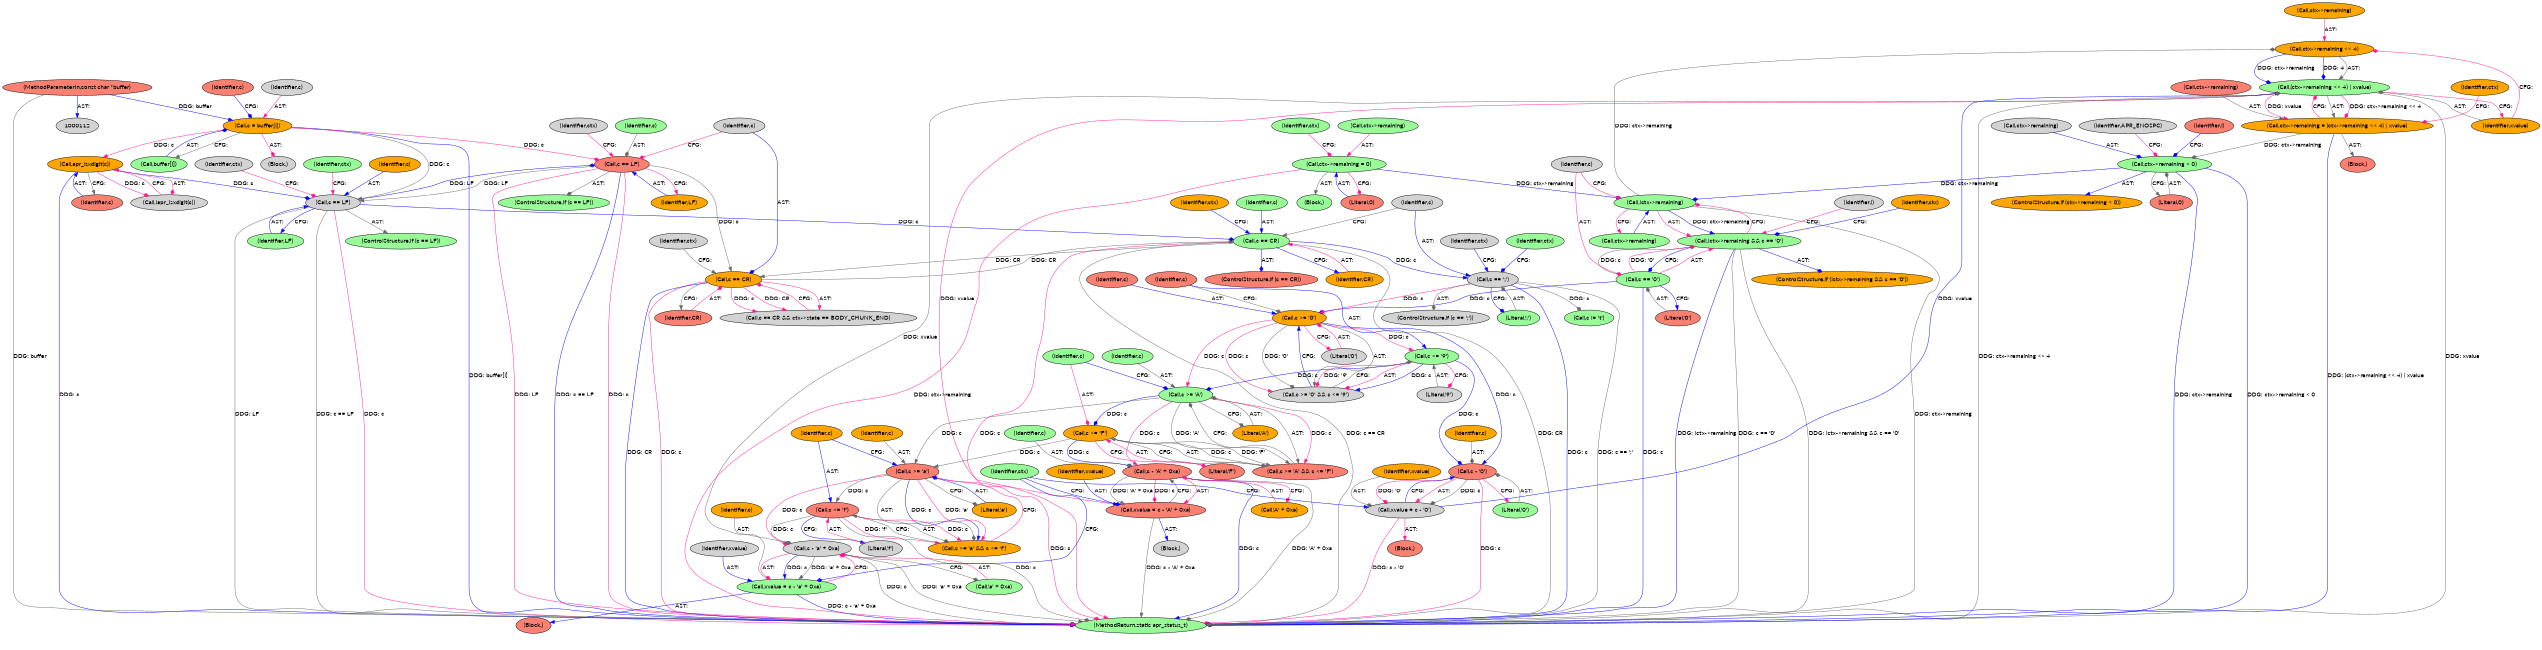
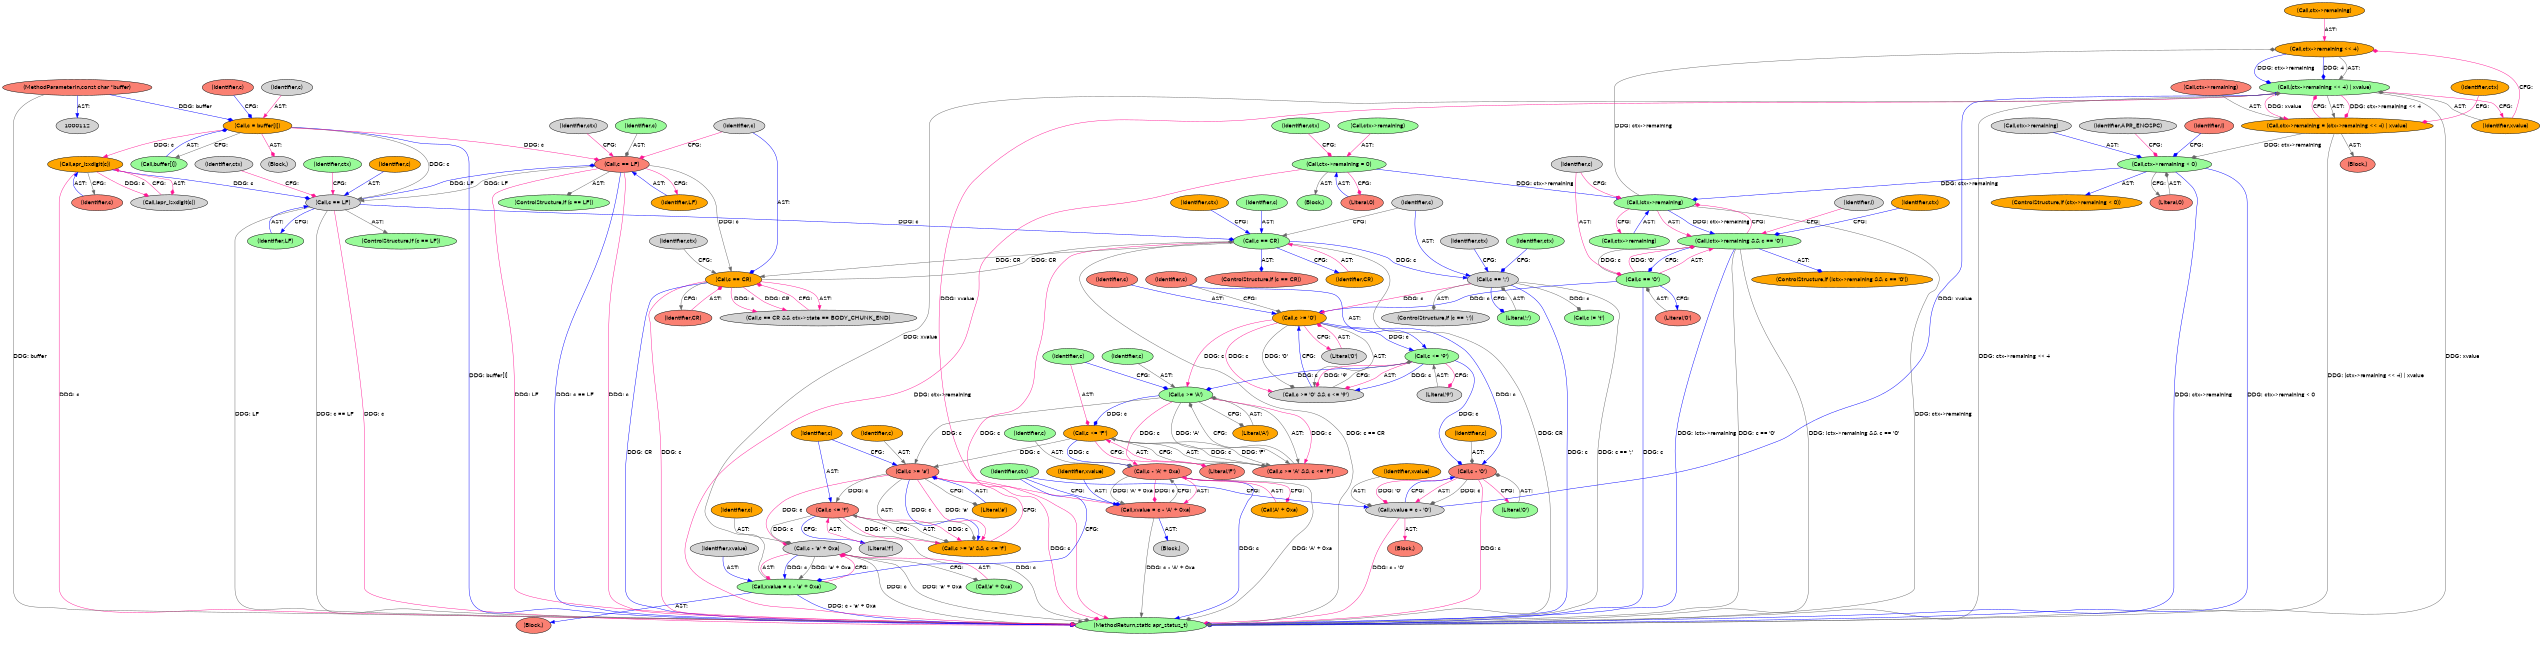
(169, 107) -> (169, 107)
(1380, 335) -> (1380, 335)
(2316, 602) -> (2316, 602)
(242, 610) -> (242, 610)
